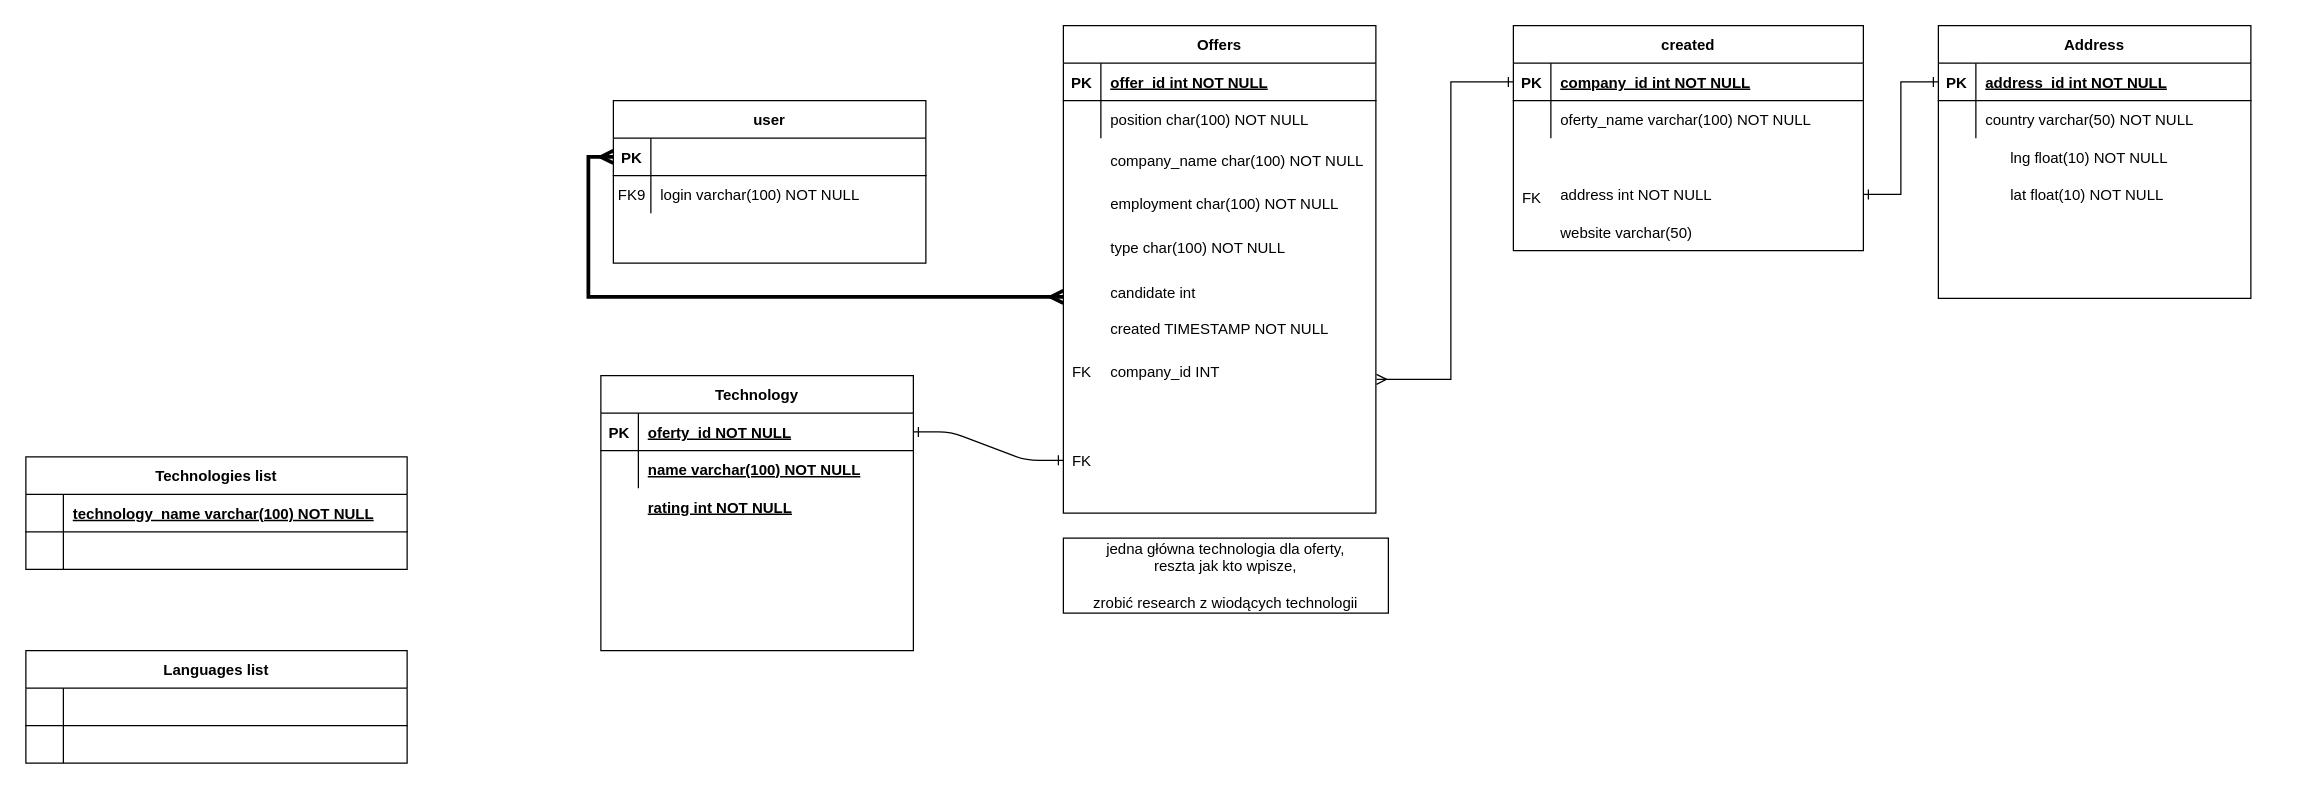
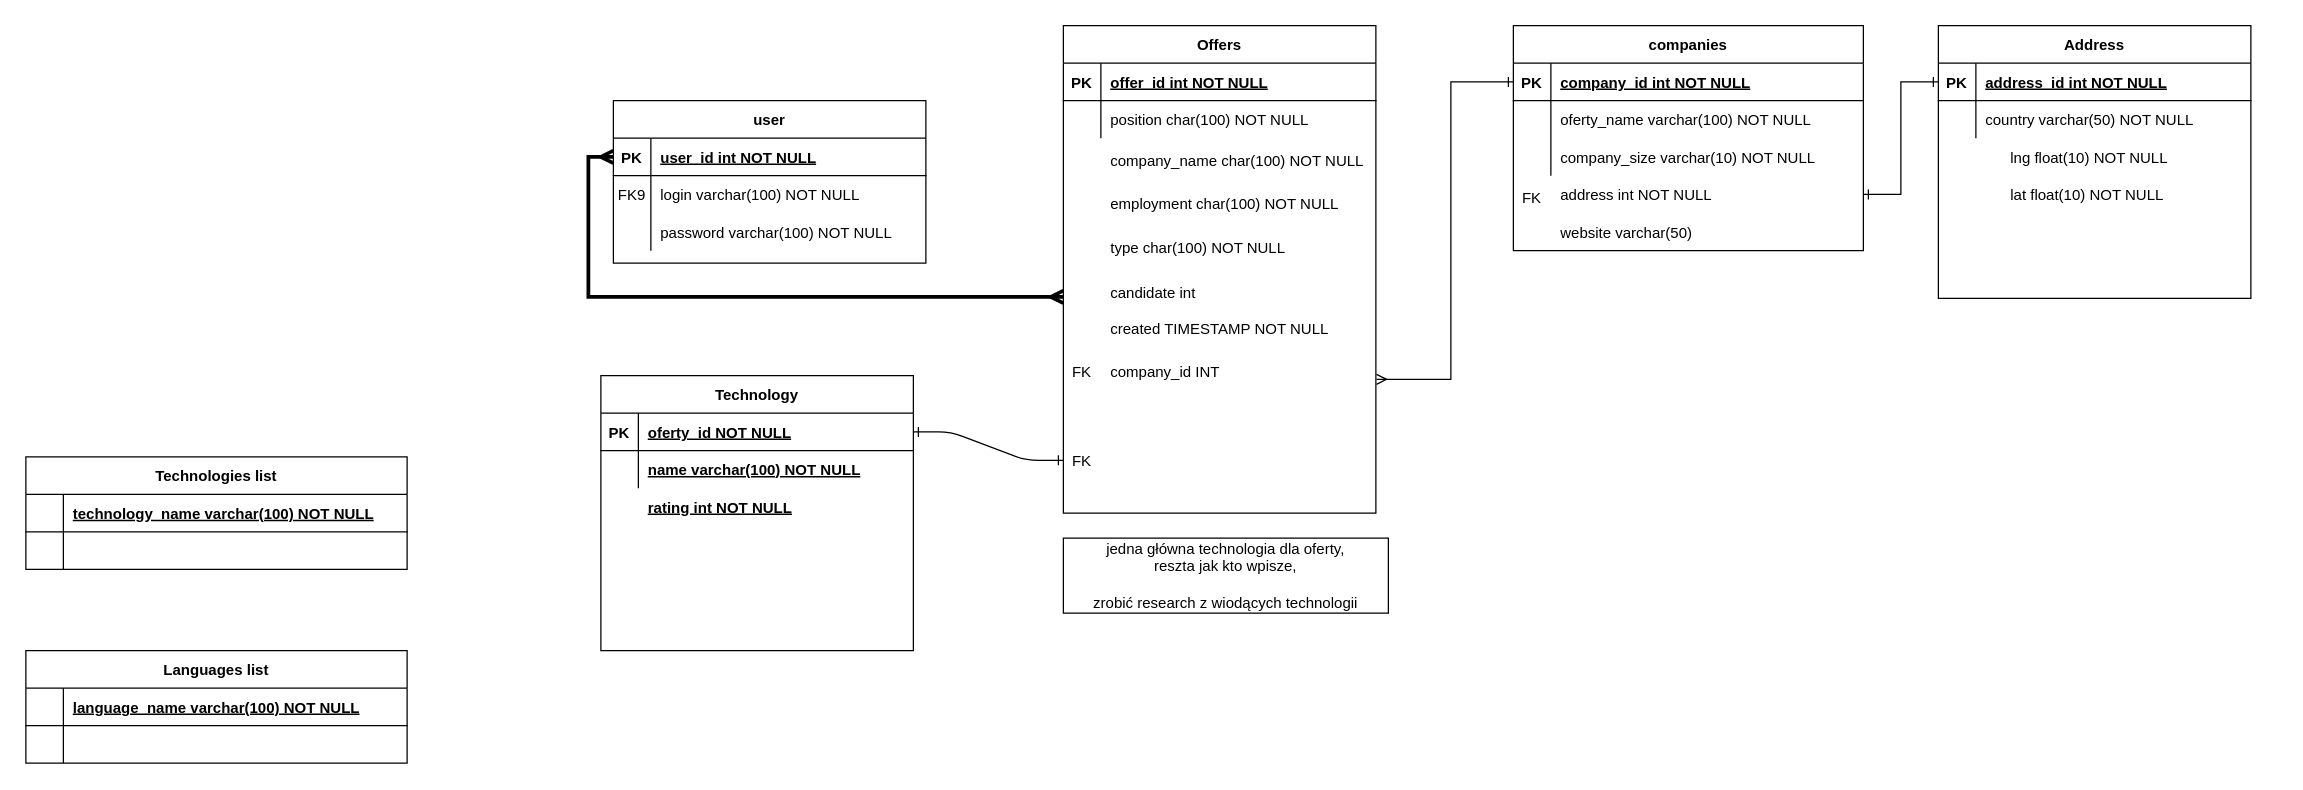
(1688, 45) -> (1688, 45)
none -> (788, 157)
none -> (1707, 157)
none -> (788, 232)
none -> (235, 707)
